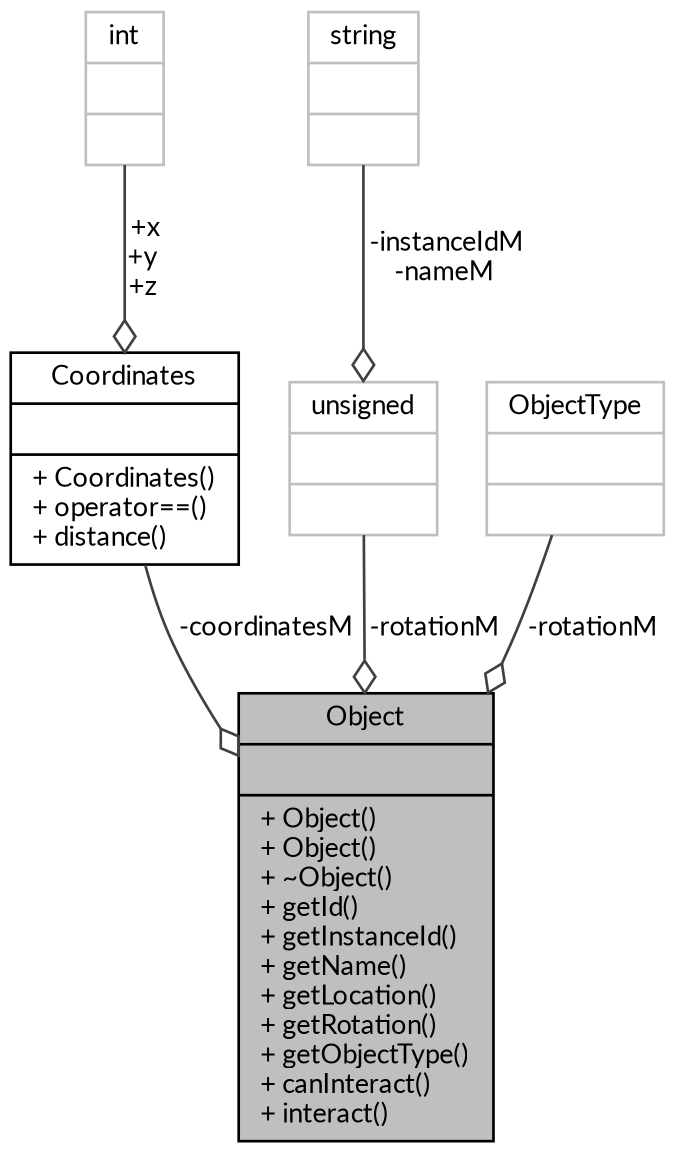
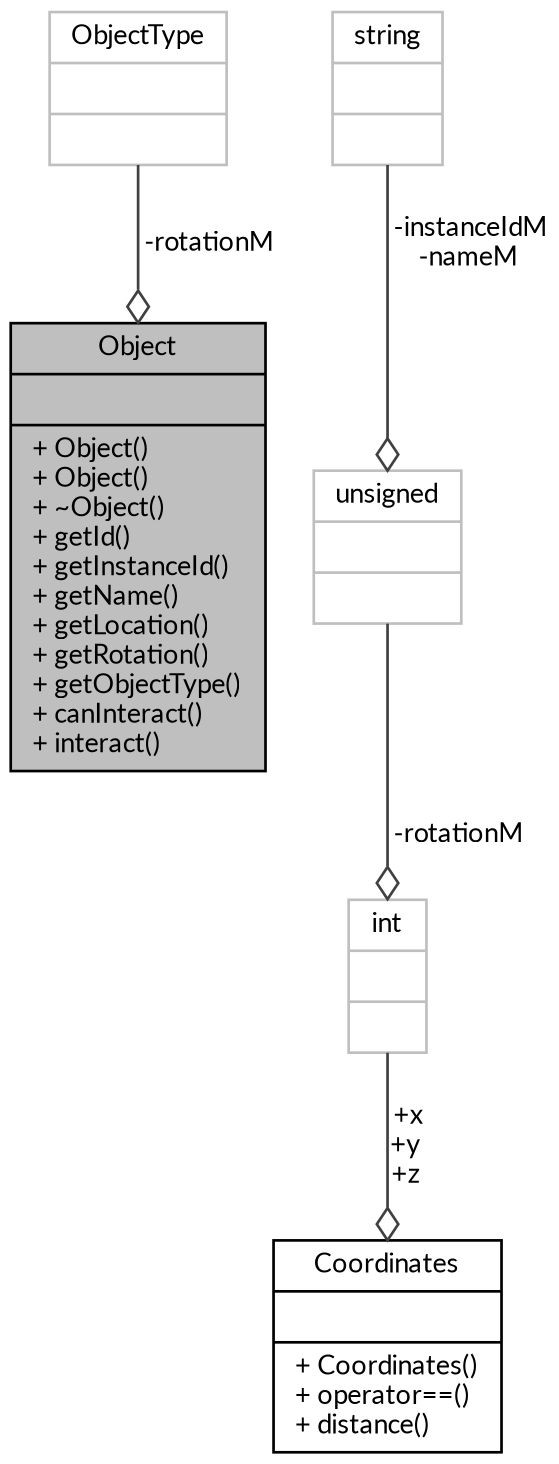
(364, 597) -> (388, 745)
(176, 650) -> none
